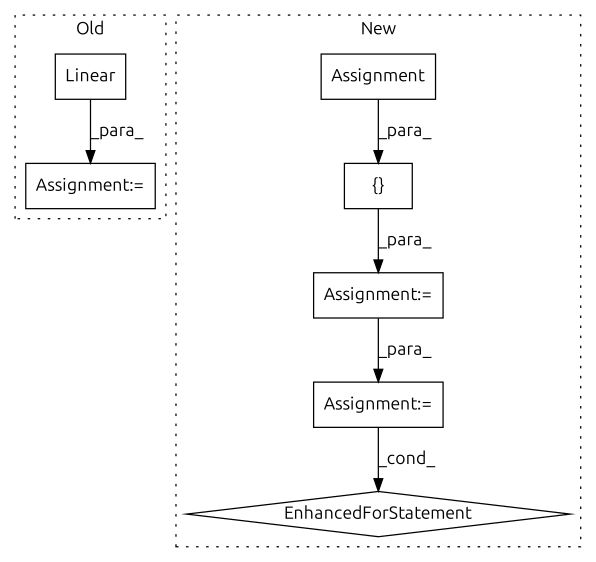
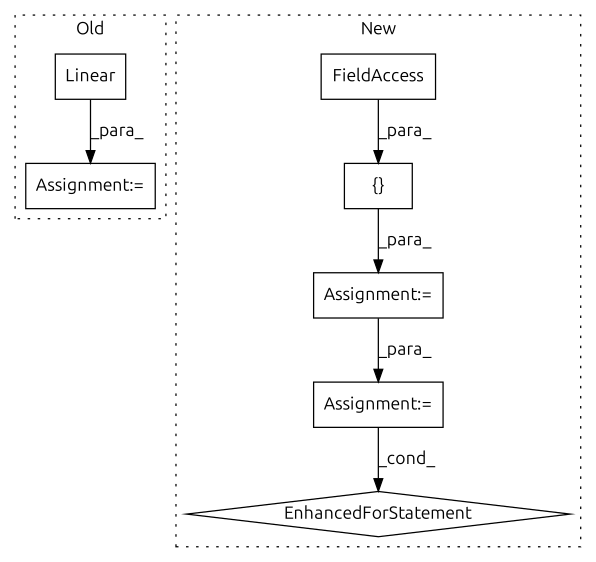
(378, 77) -> (378, 77)
